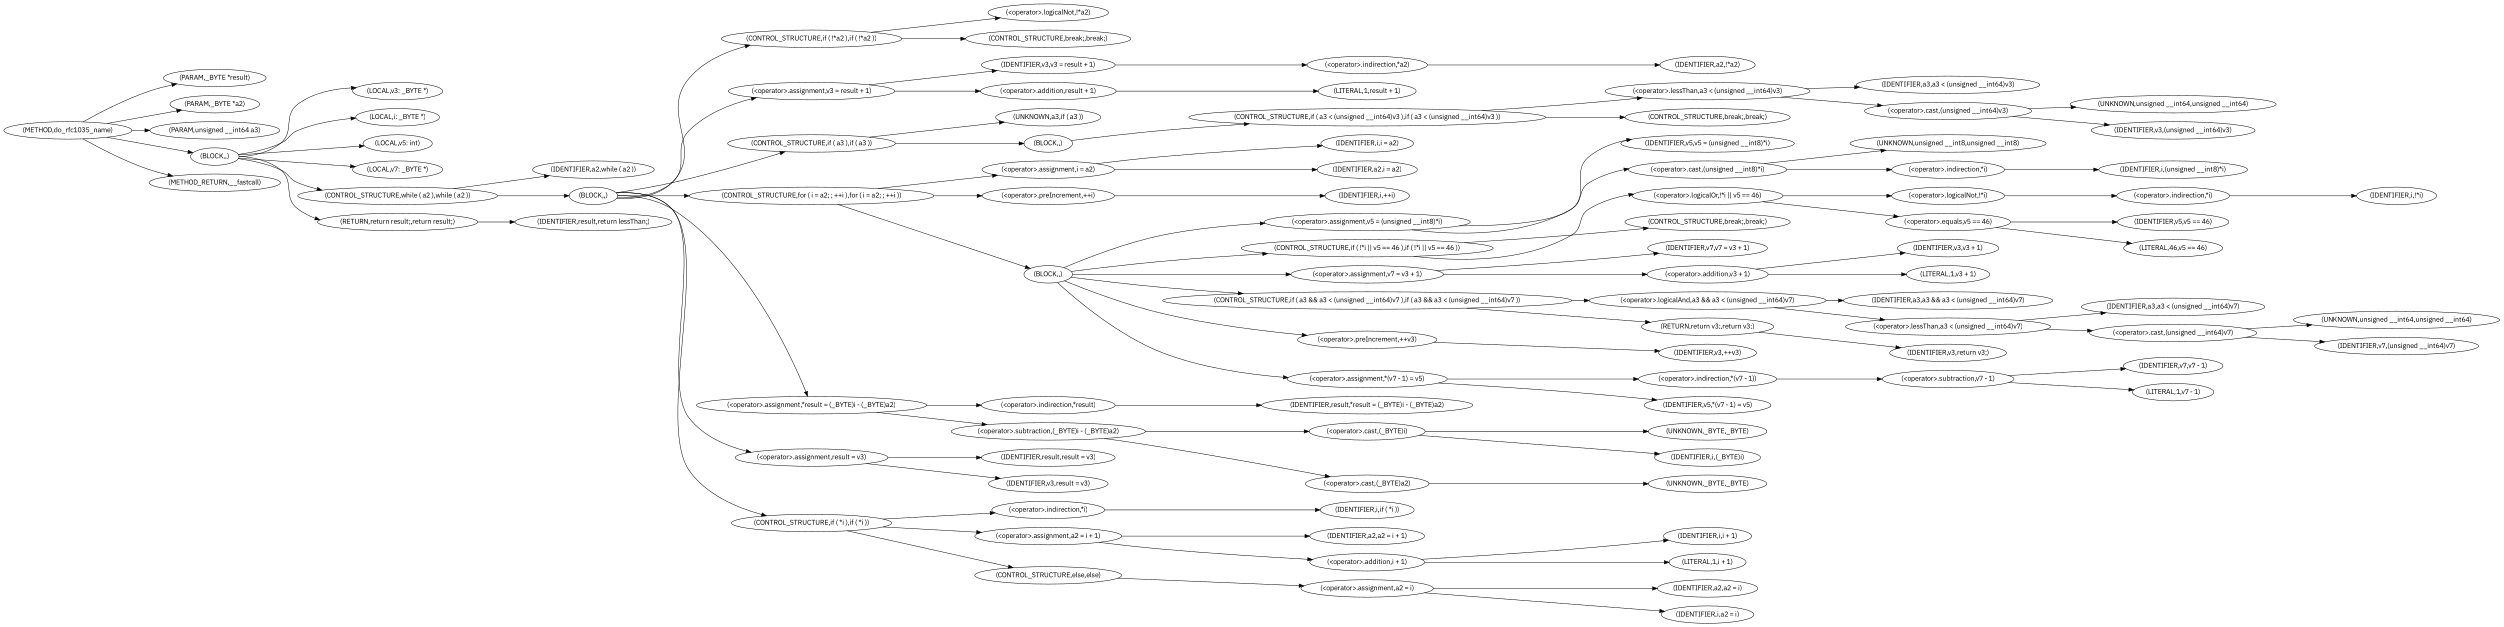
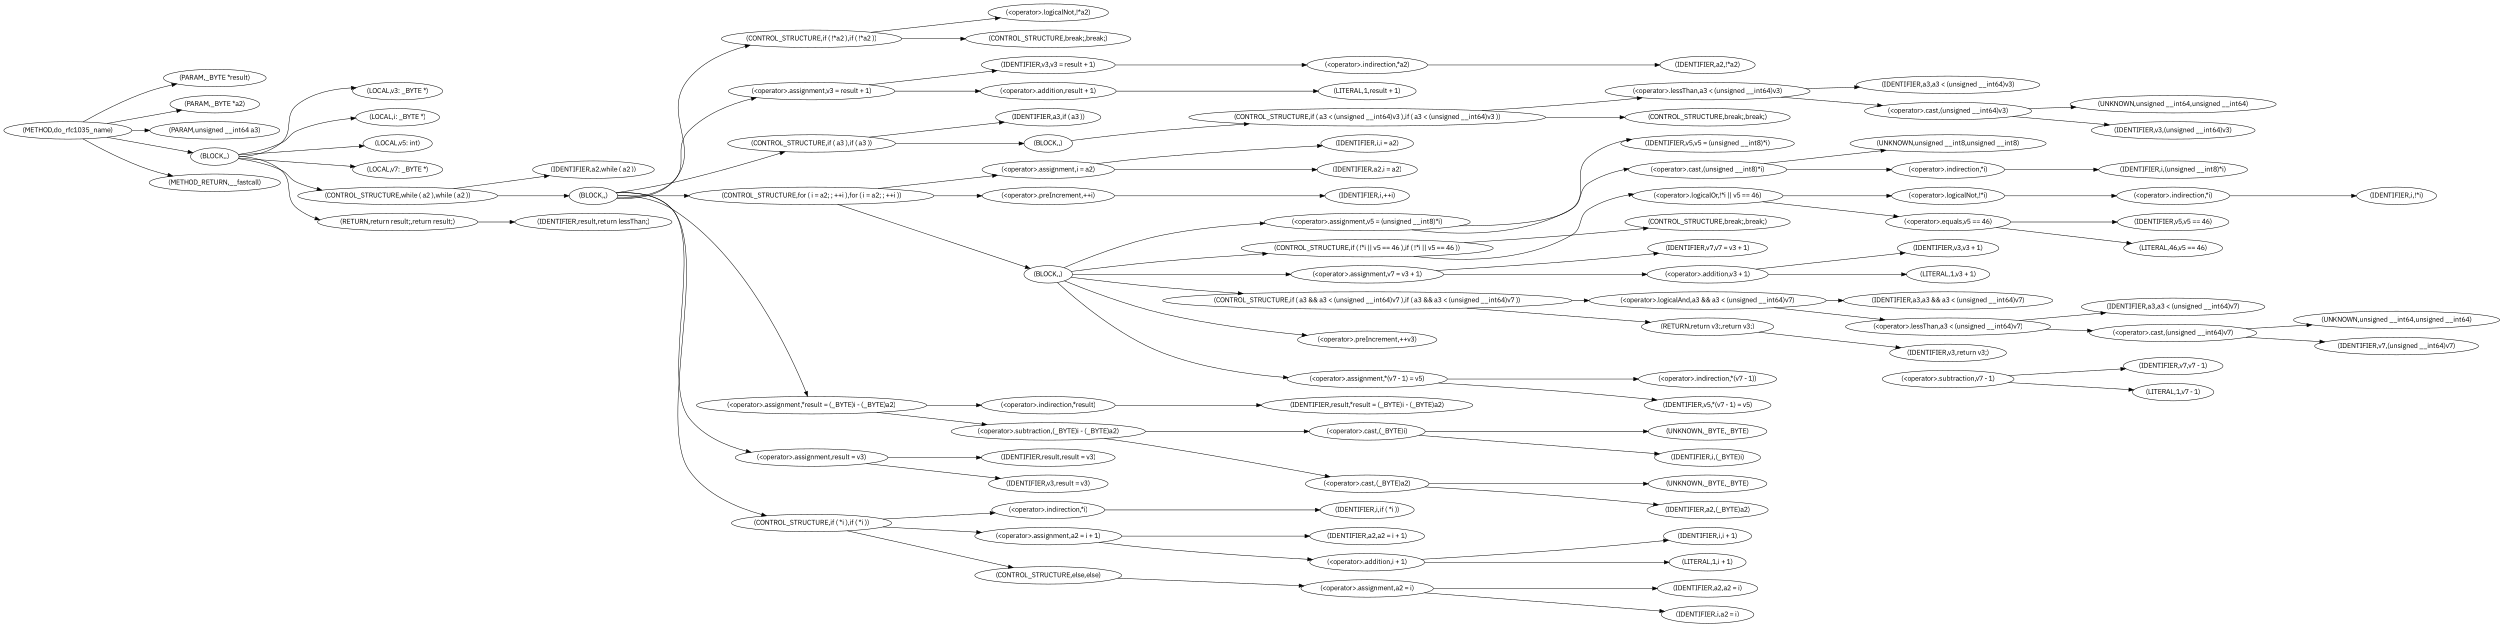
(1048, 117) -> (1048, 117)
(1708, 353) -> none
(1827, 379) -> none
none -> (1708, 510)
